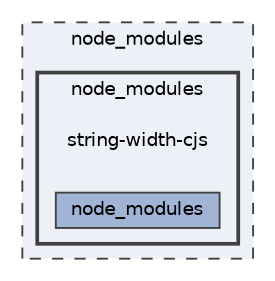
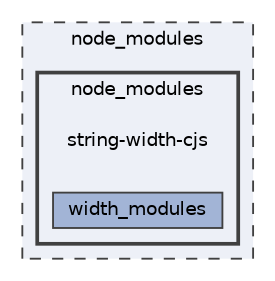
(138, 210) -> (138, 210)
